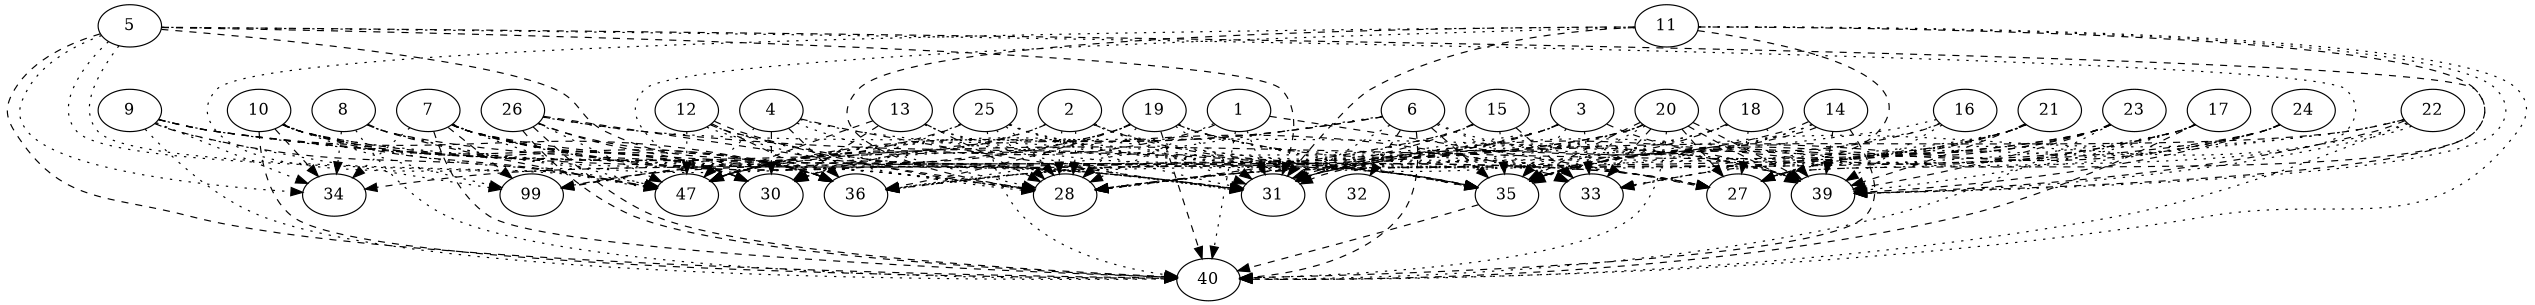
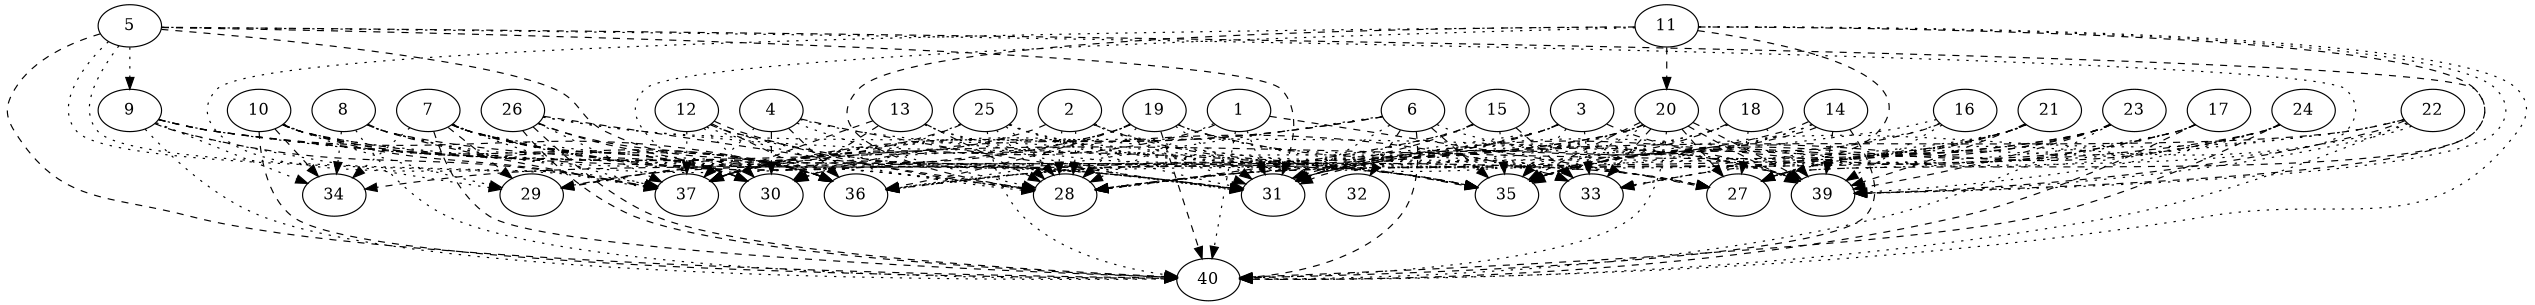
(1447, 58) -> (1667, 62)
(1004, 150) -> (1004, 150)
(1497, 150) -> none
(927, 152) -> (725, 149)
none -> (594, 153)
(1321, 158) -> none
(87, 162) -> (130, 62)
(1073, 165) -> (1073, 165)
(651, 167) -> none
(2055, 174) -> (2055, 174)
(1983, 175) -> none
(532, 195) -> (532, 195)
(687, 195) -> (687, 195)
(1364, 237) -> (1906, 235)
